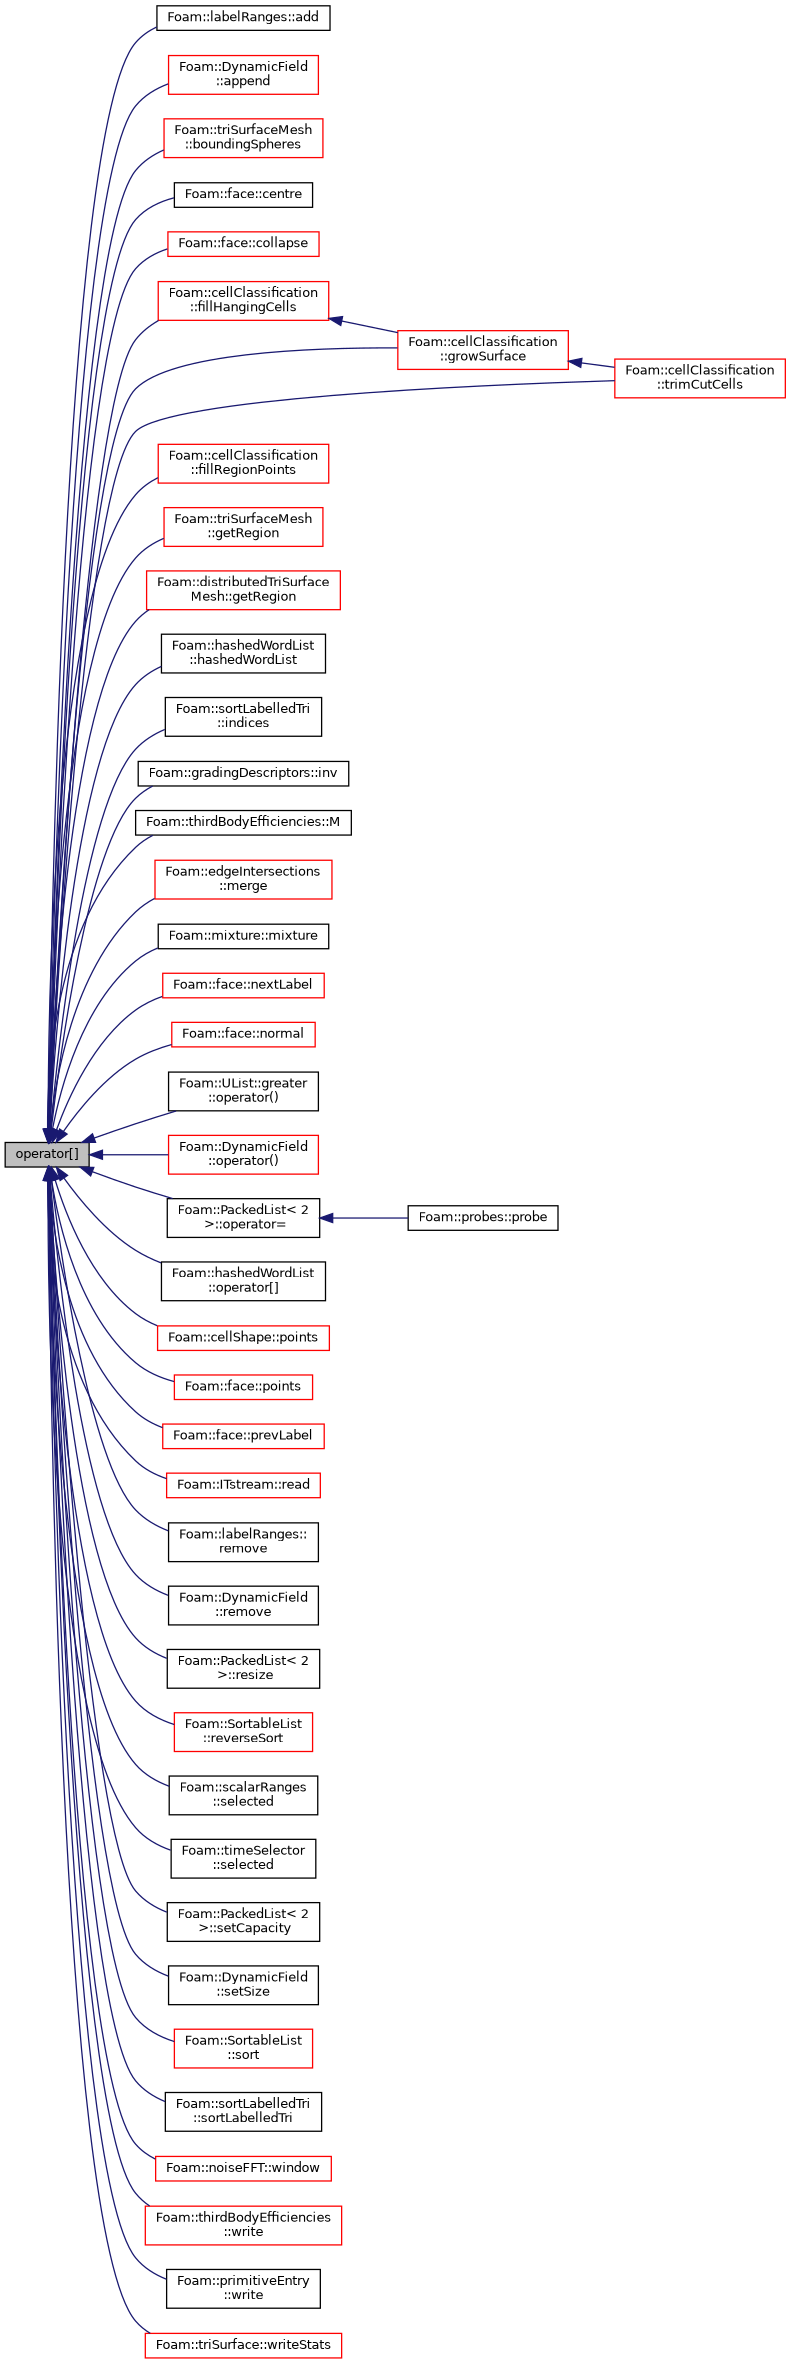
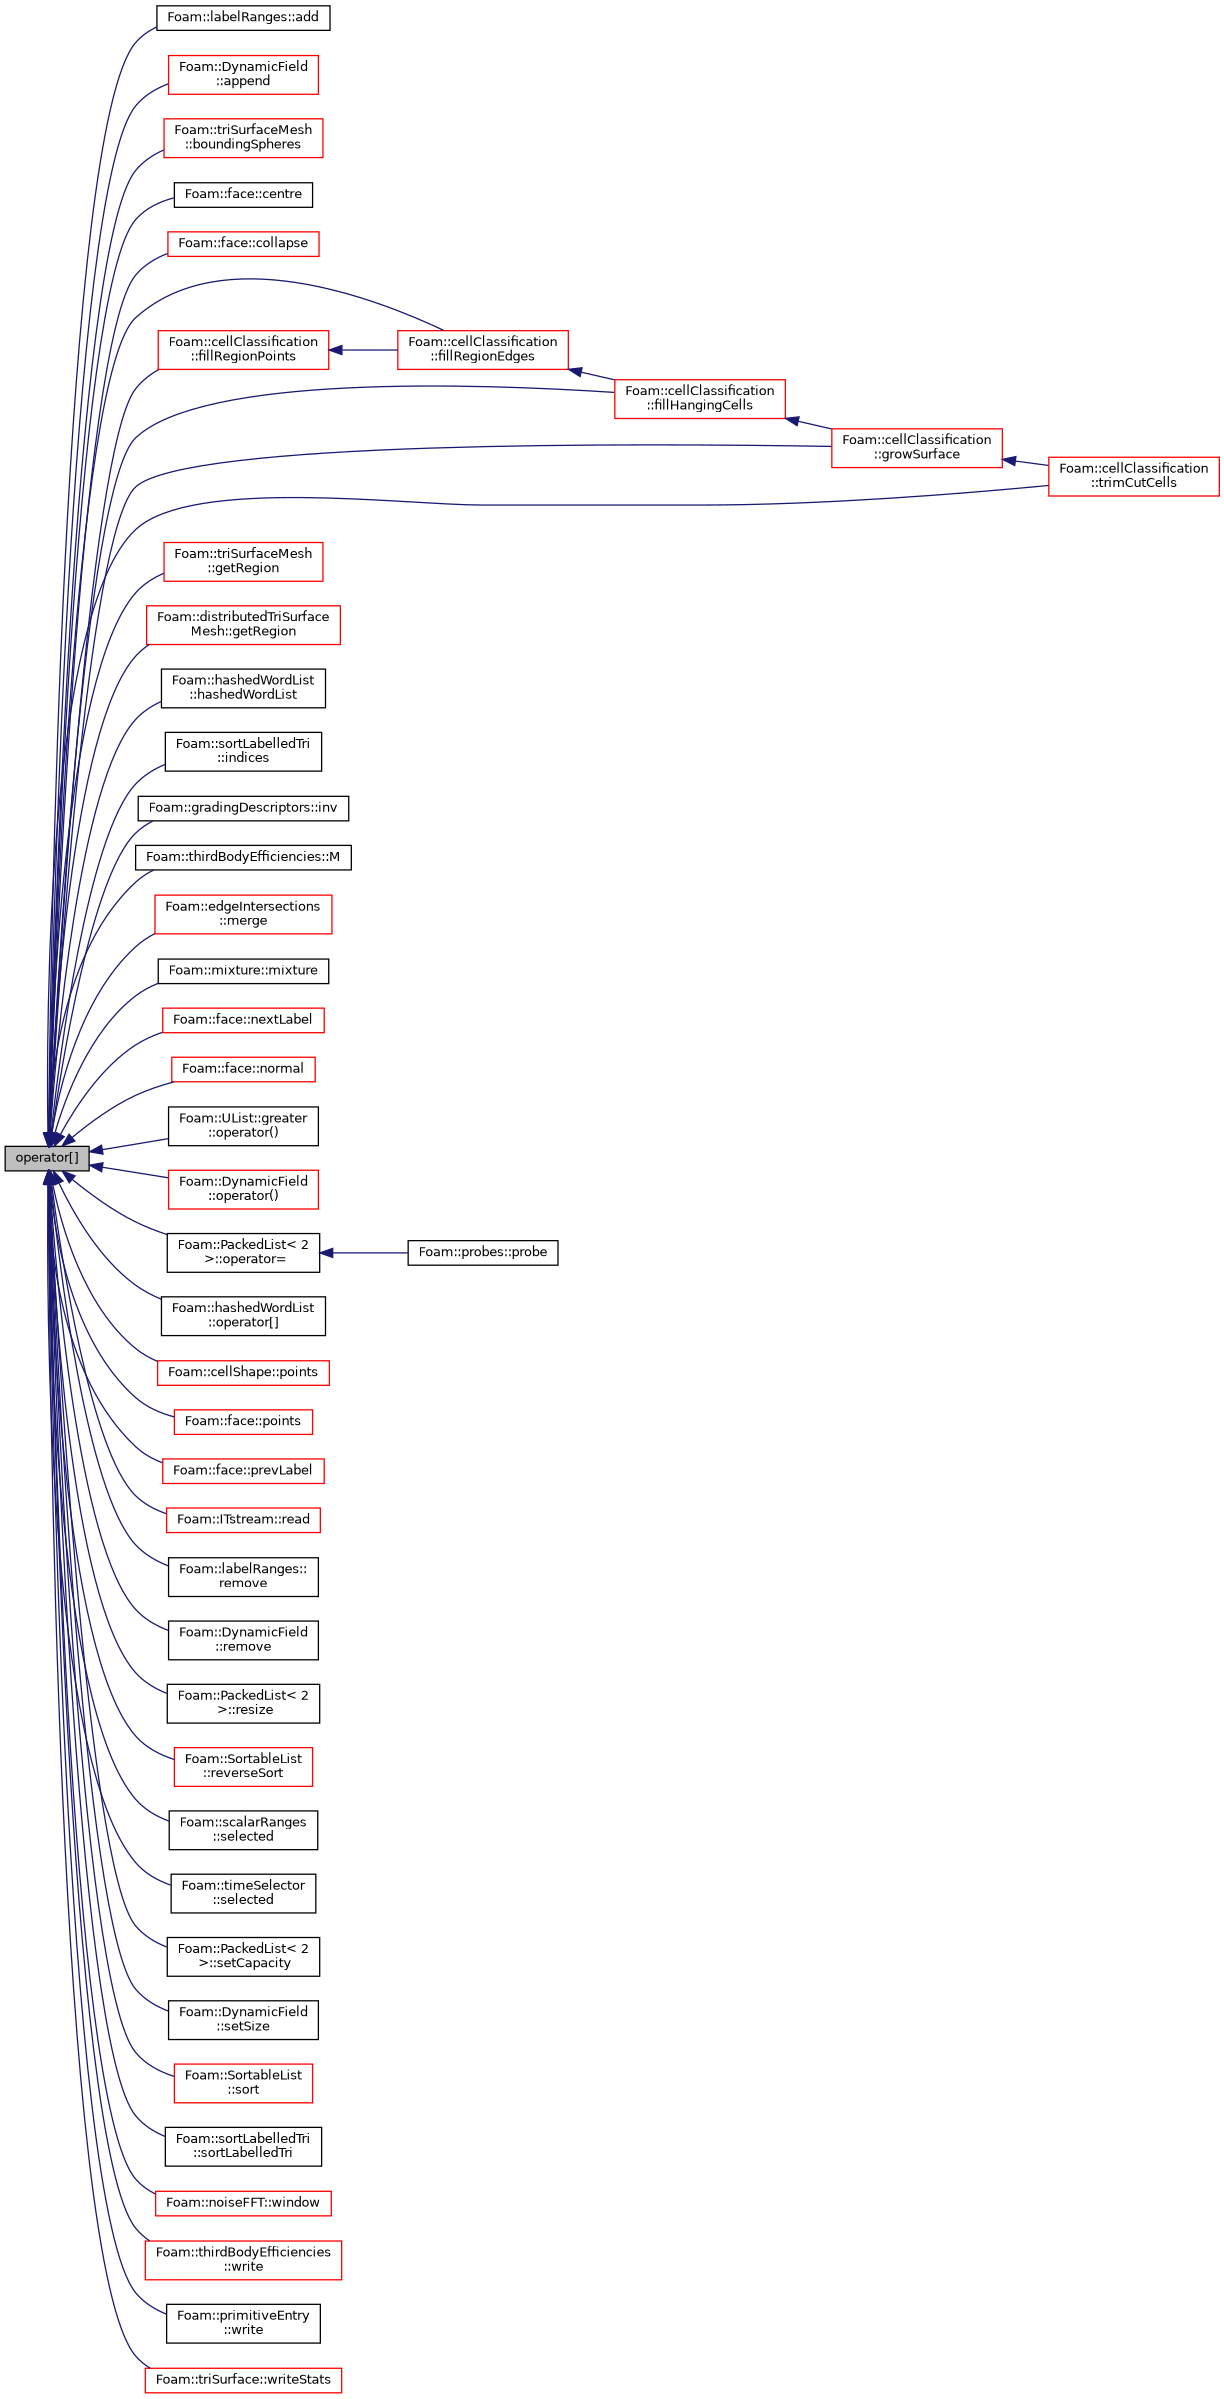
none -> (483, 350)
